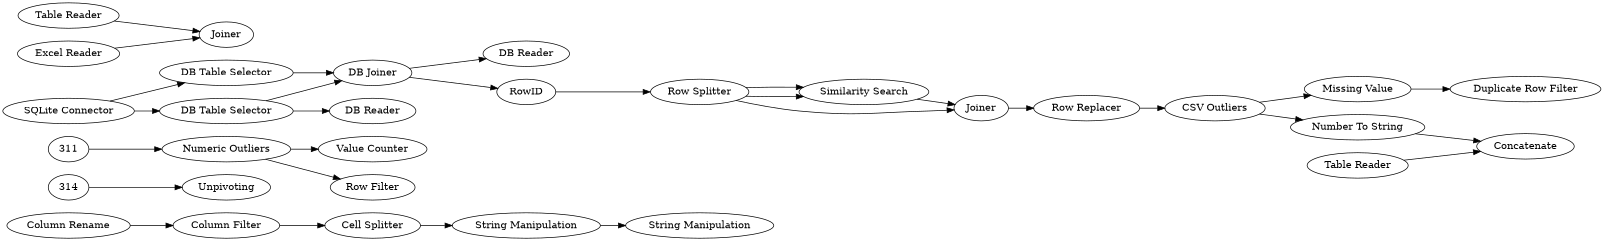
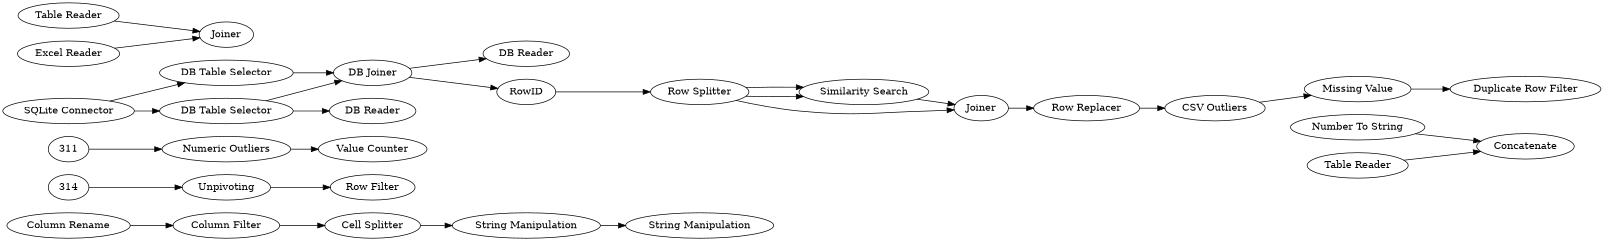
(1278, 117) -> none
(299, 168) -> (297, 187)
